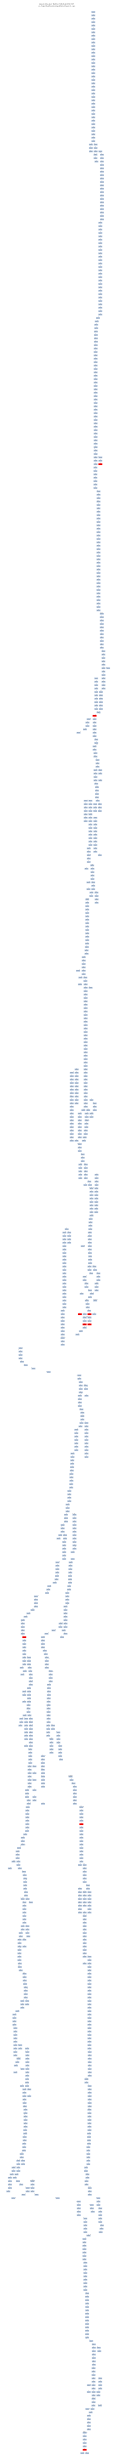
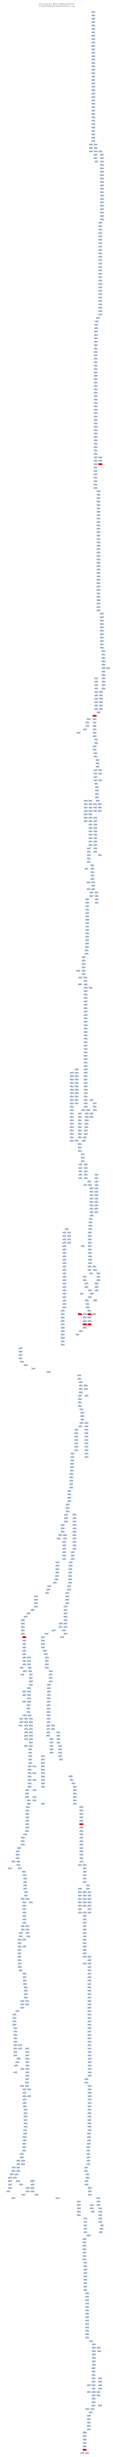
none -> (73, 1556)
